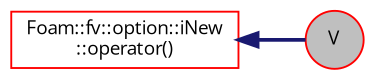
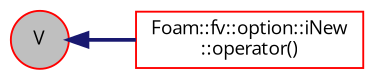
(282, 40) -> (112, 40)
